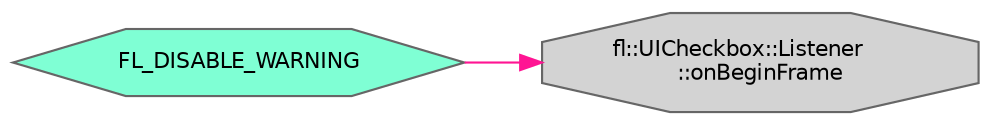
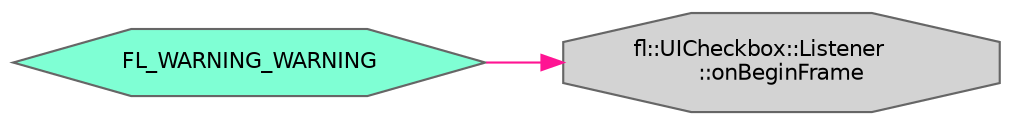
(239, 63) -> (249, 63)
